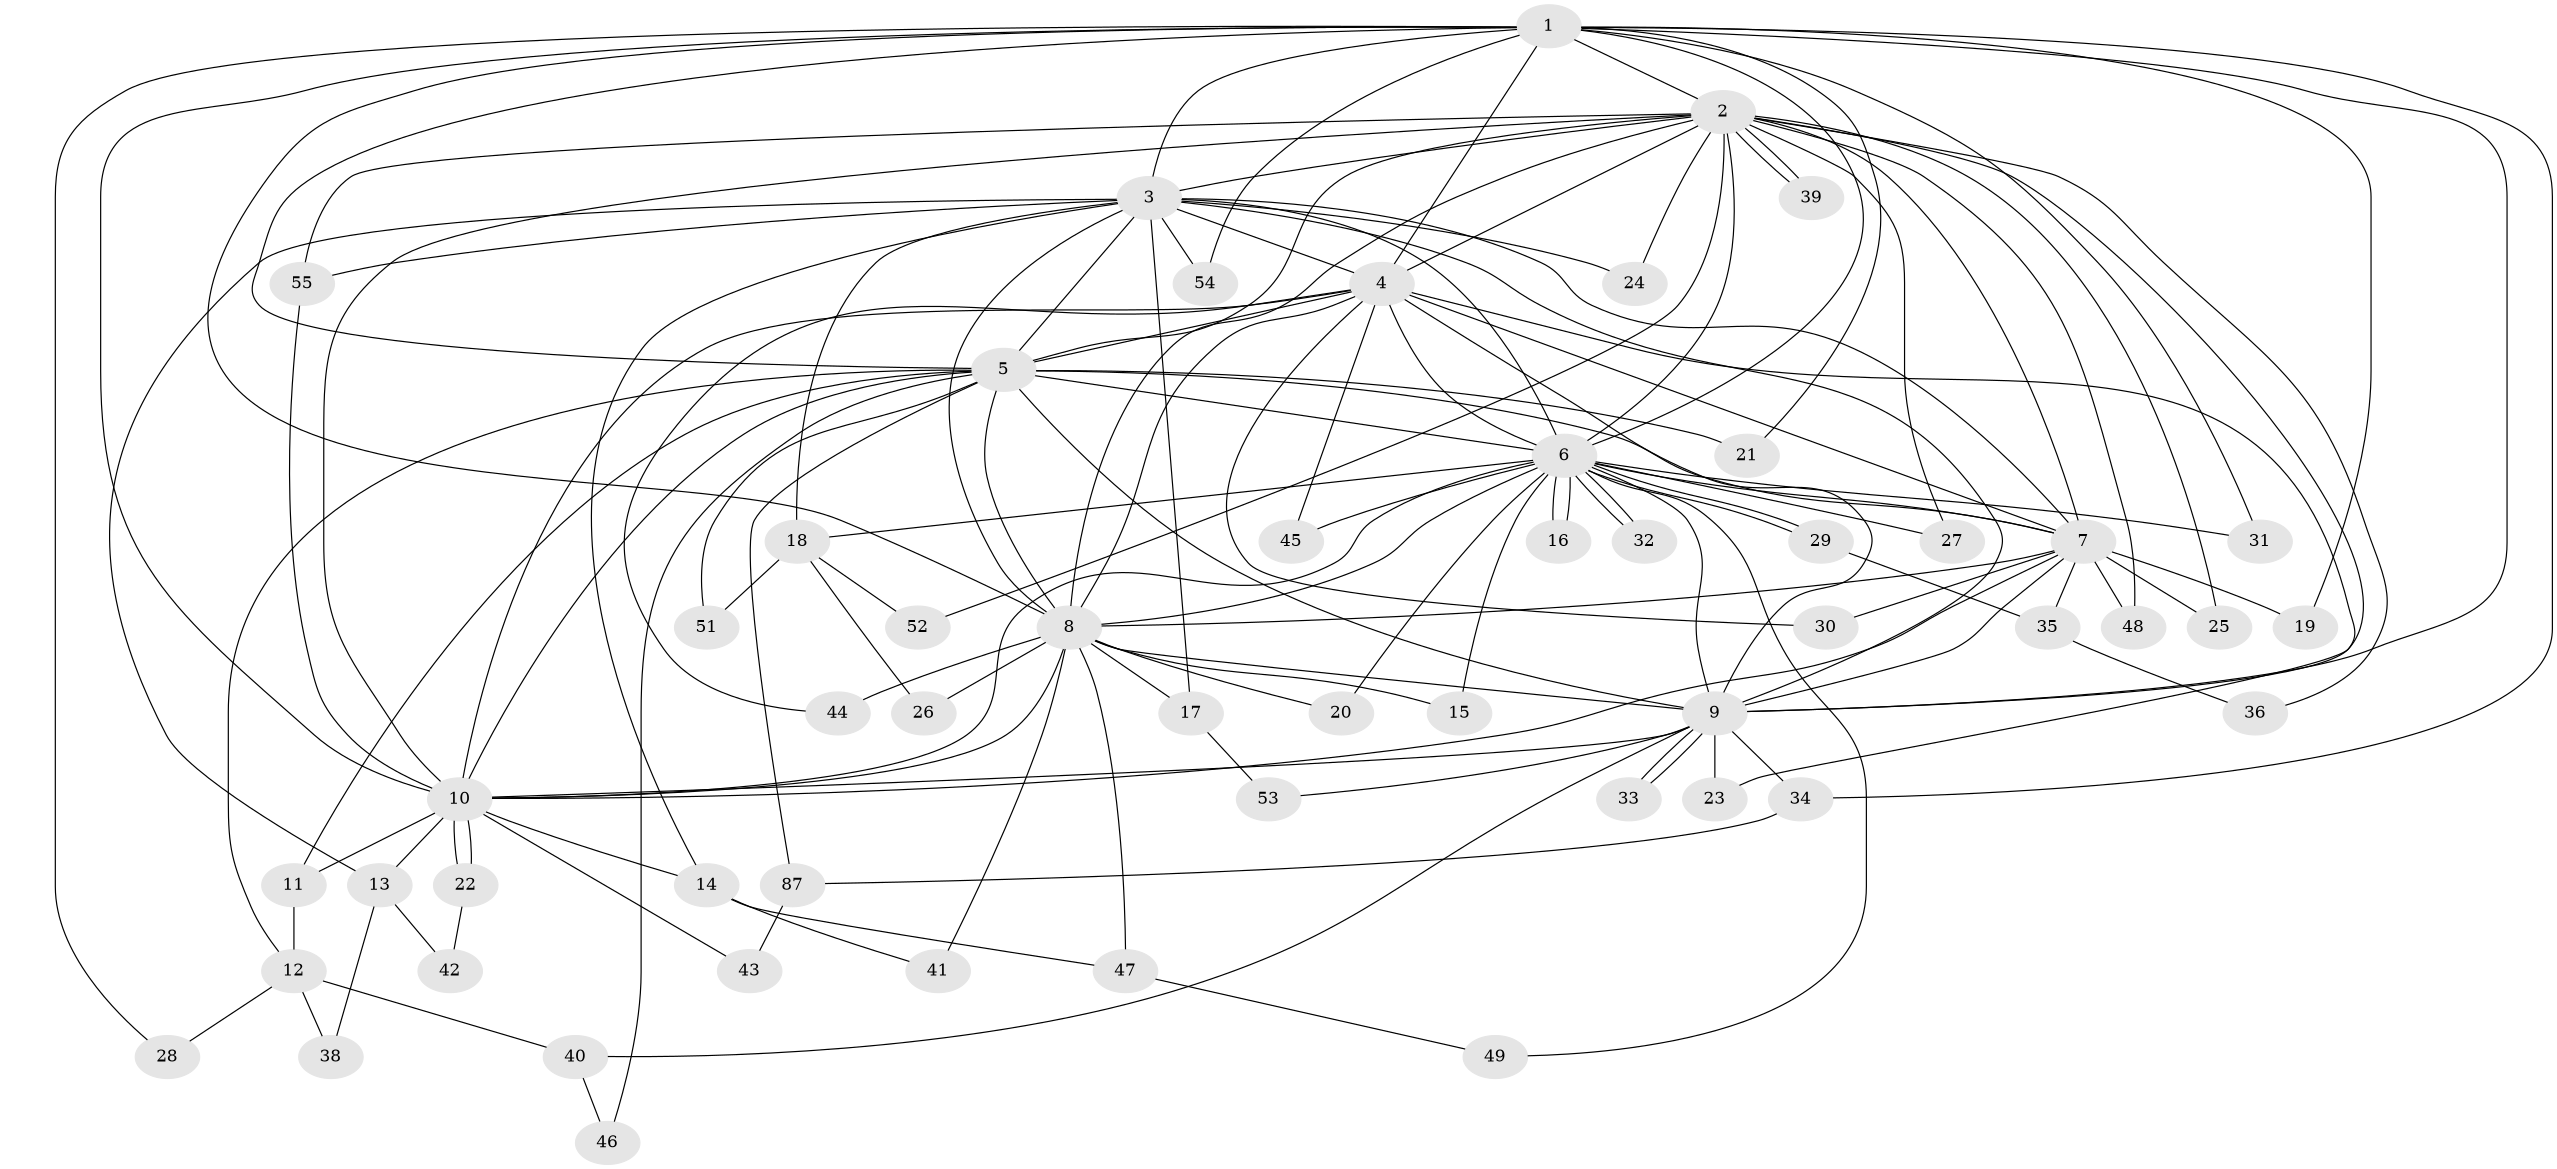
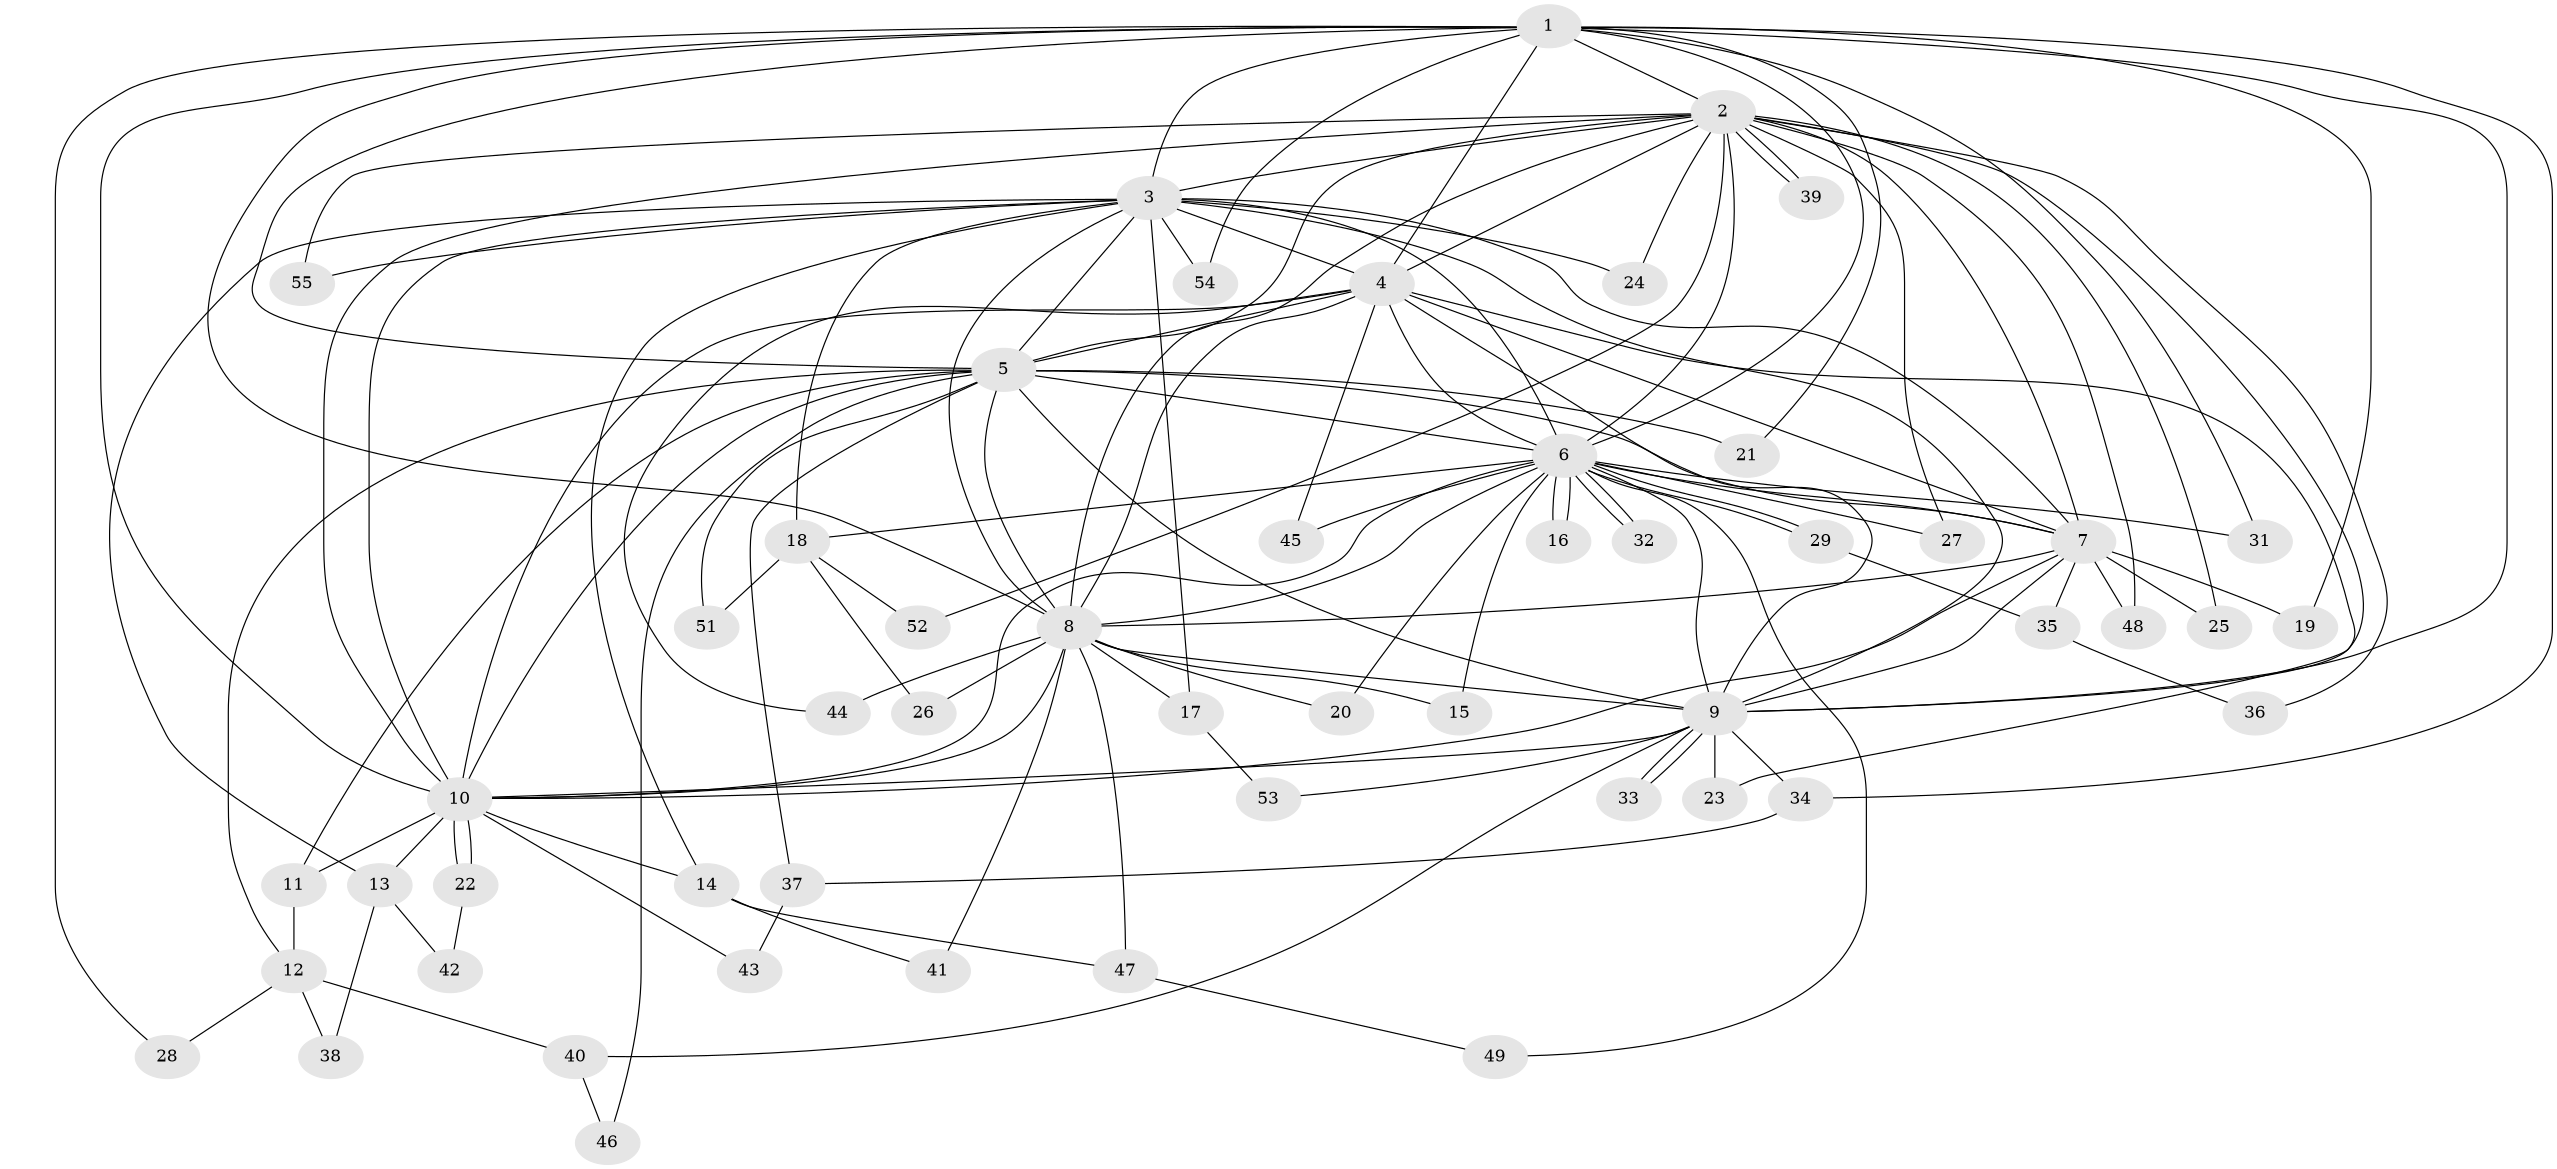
(295, 576) -> (417, 282)
(1826, 628) -> none
(793, 885) -> (793, 885)
